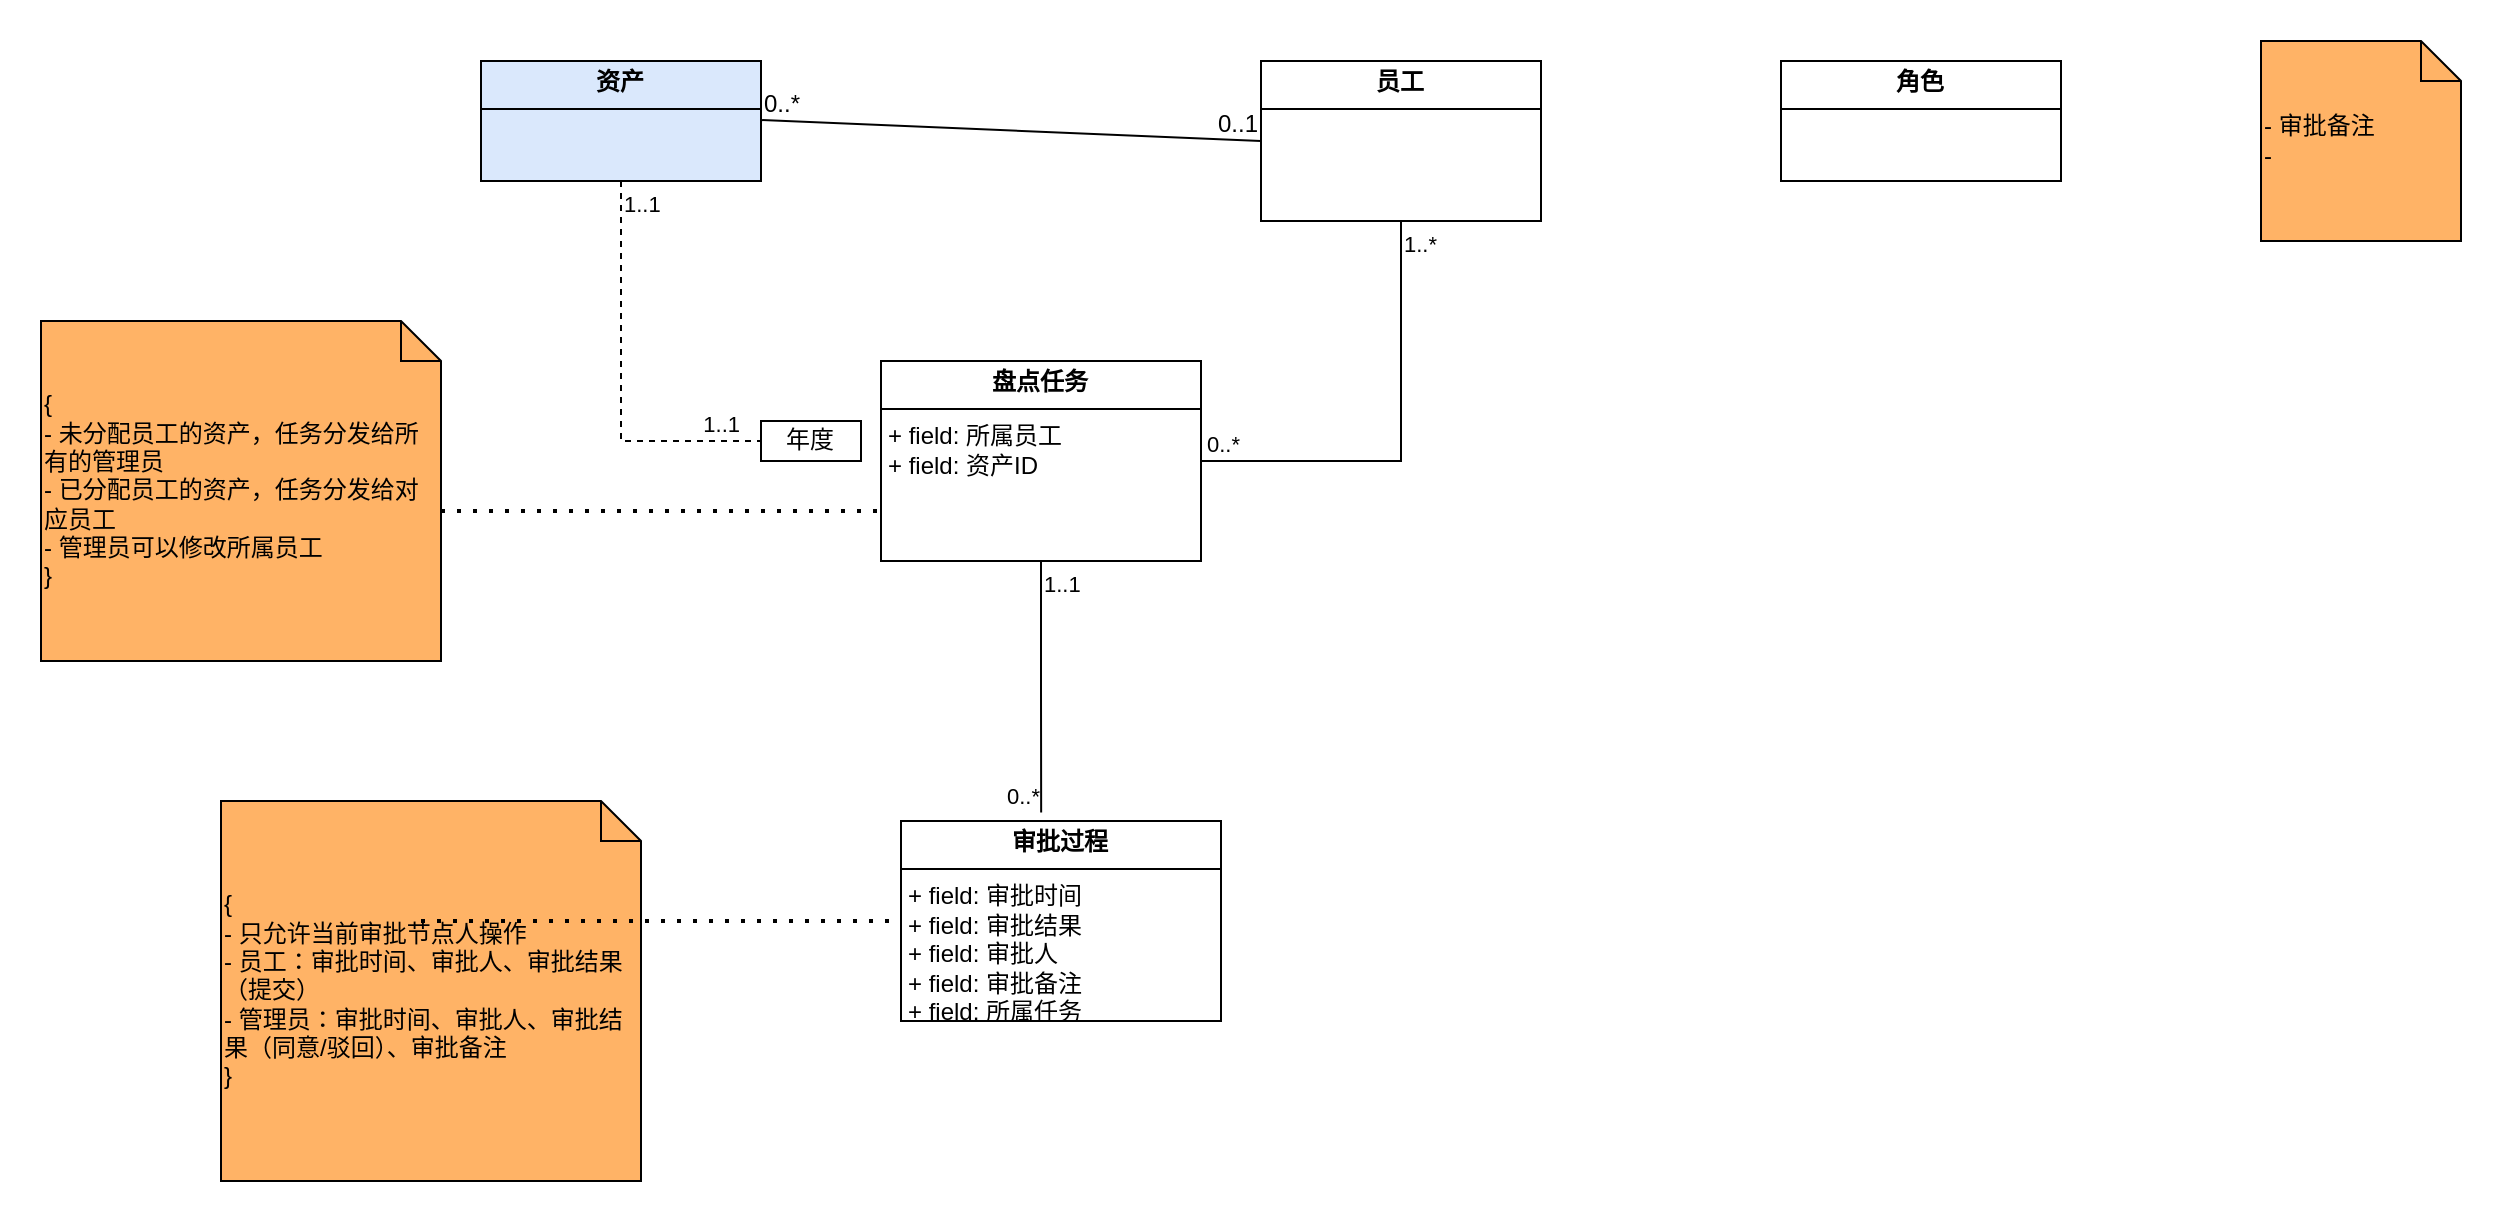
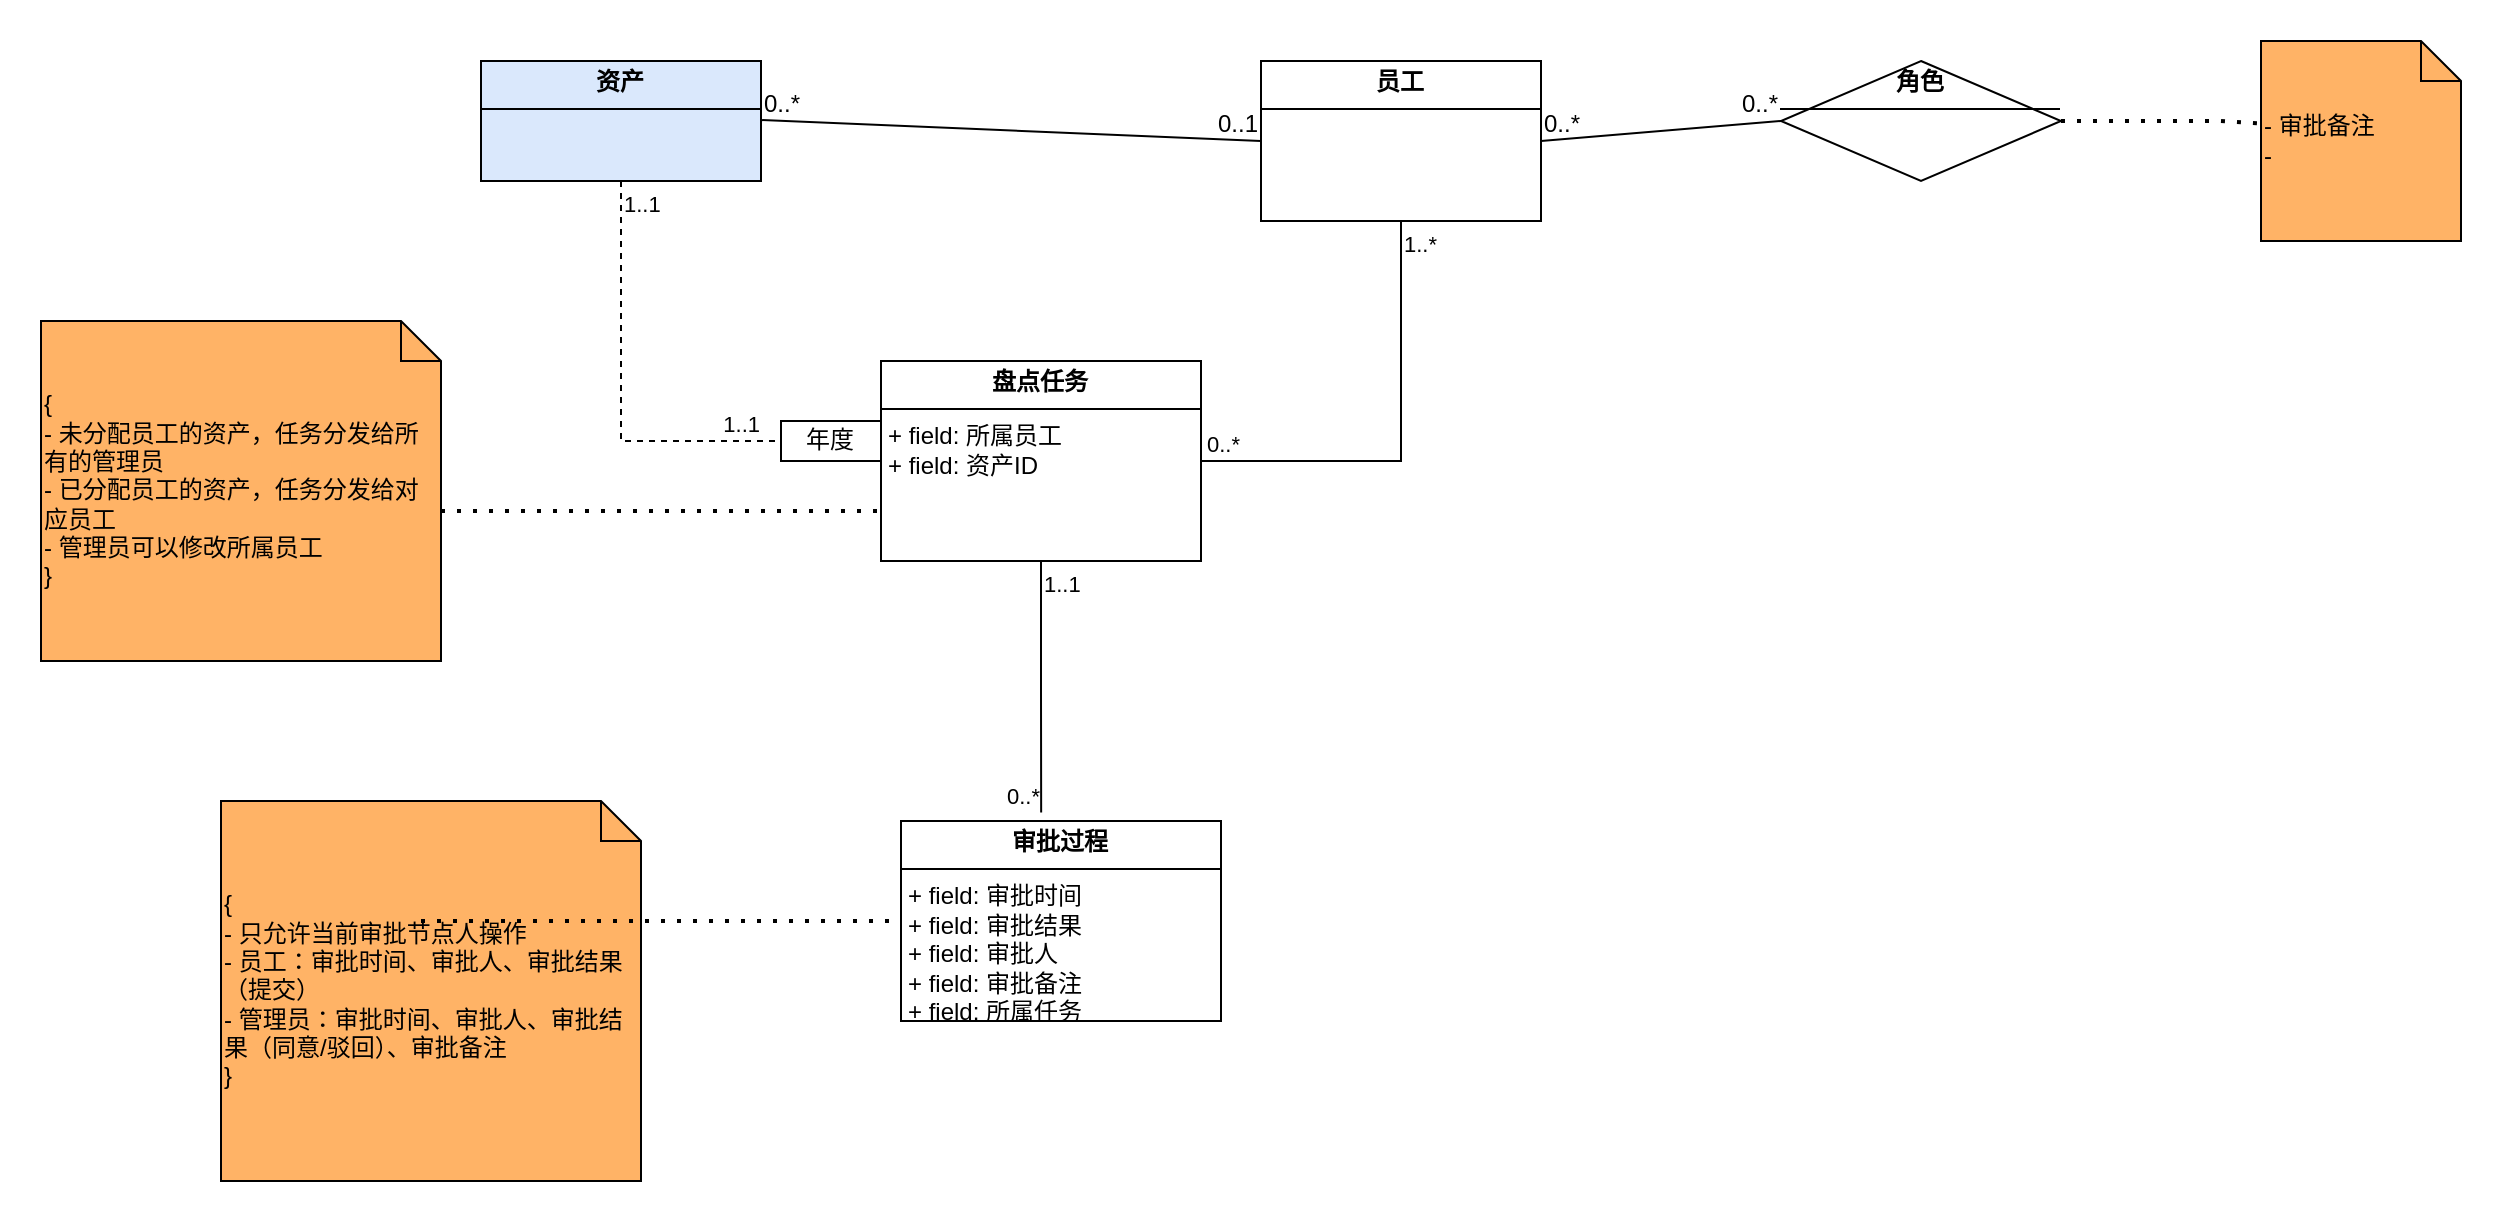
(1921, 121) -> (1921, 121)
none -> (2078, 121)
none -> (1661, 131)
(811, 441) -> (831, 441)
